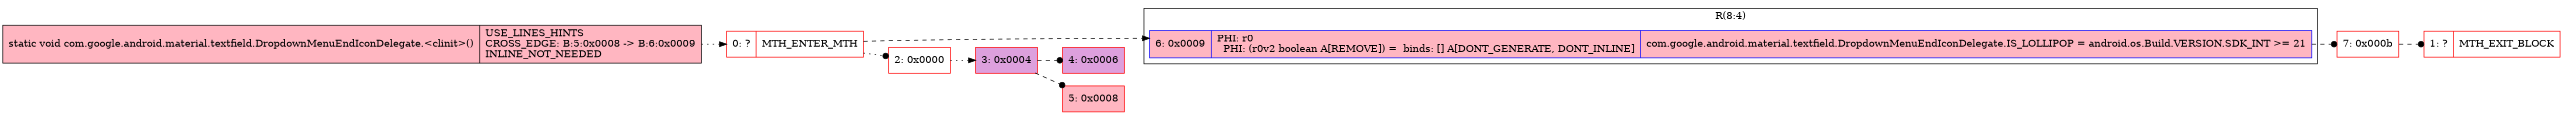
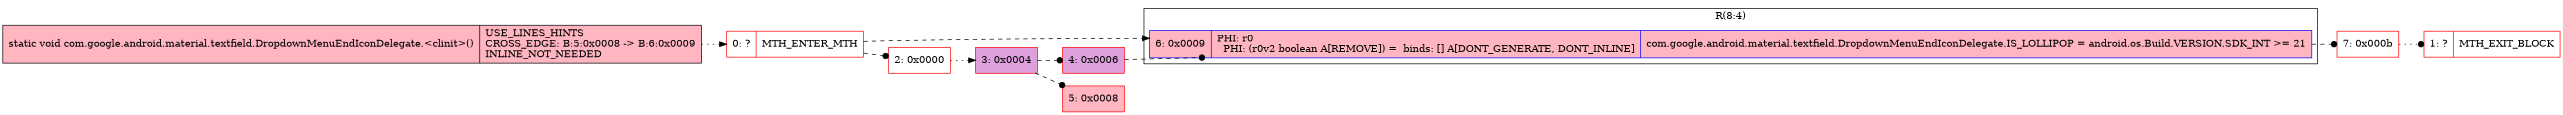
(2409, 44) -> (2409, 44)
(873, 54) -> (873, 54)
none -> (1162, 59)
